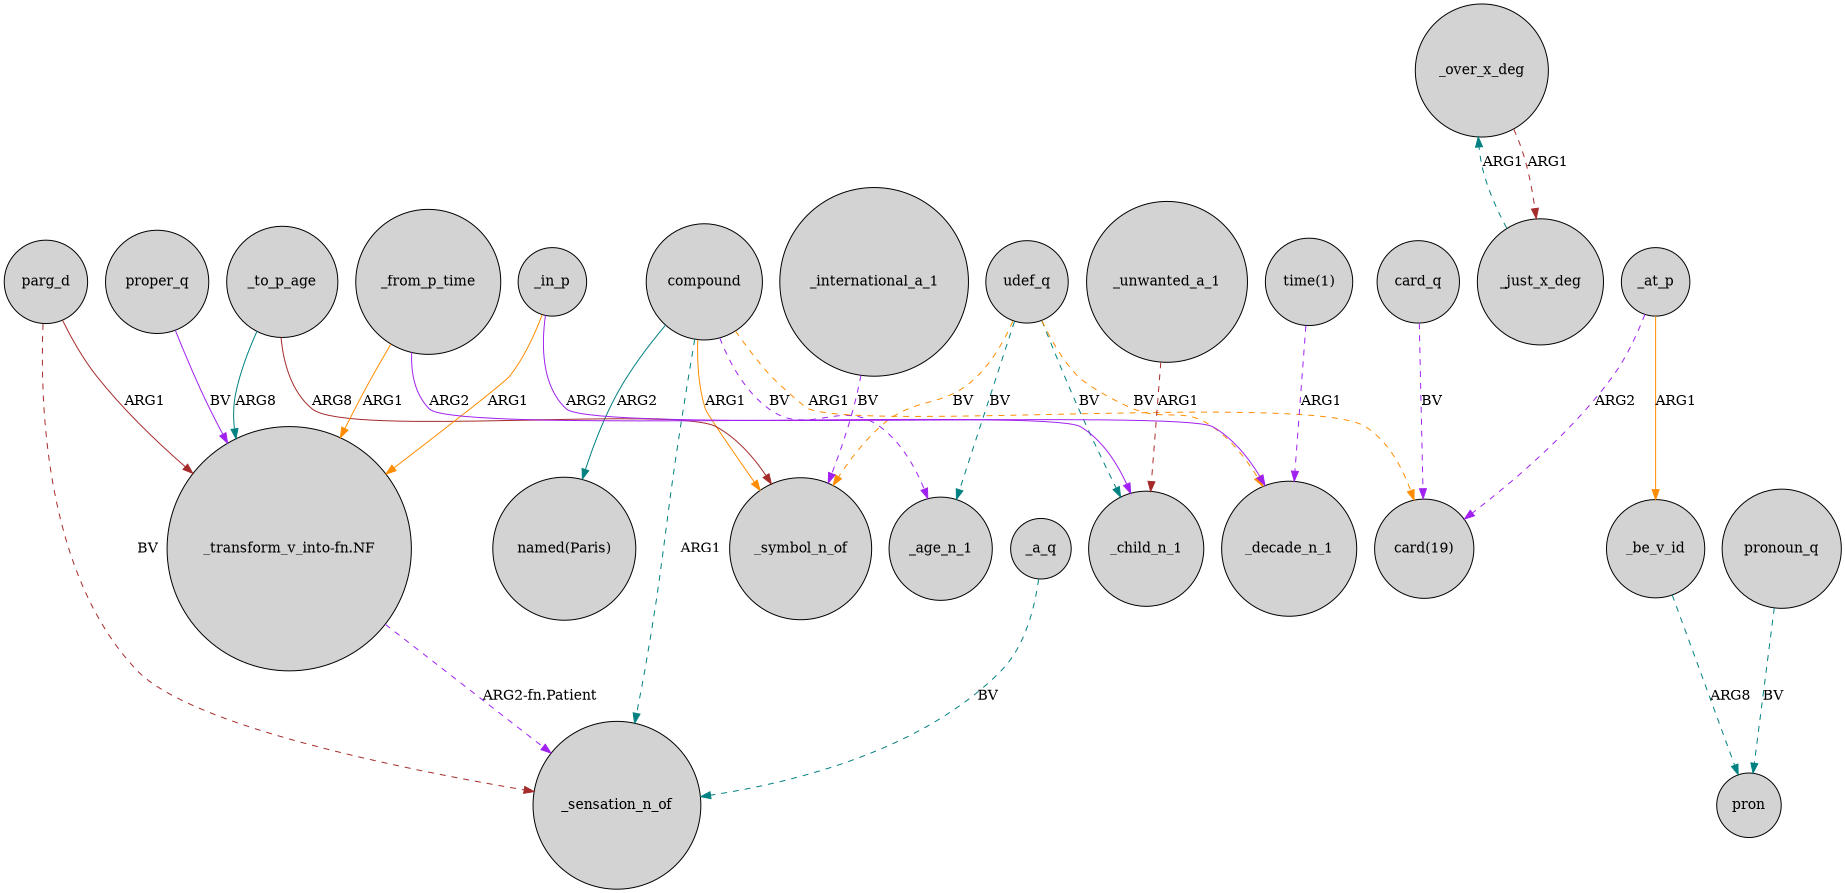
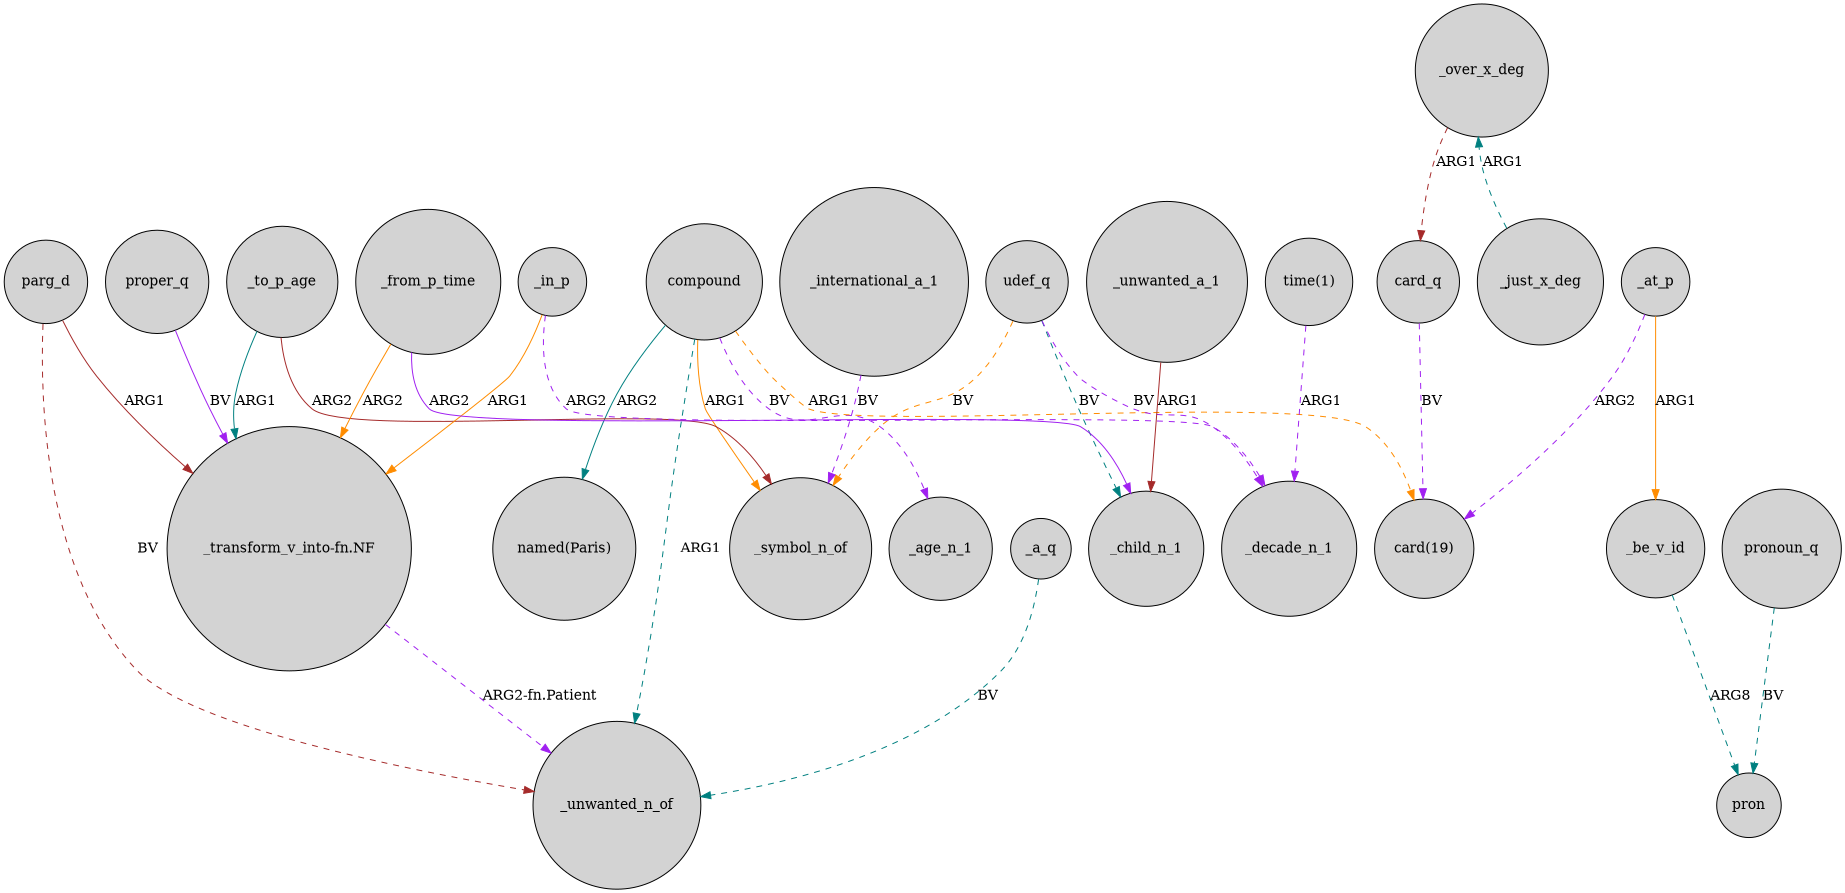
(1527, 168) -> (1430, 178)
(256, 401) -> (256, 401)
(332, 401) -> (332, 401)
(383, 401) -> (383, 401)
(1123, 404) -> (1123, 404)
(987, 406) -> none
(874, 420) -> (874, 420)
(1156, 428) -> (1156, 428)
(617, 805) -> (617, 805)
